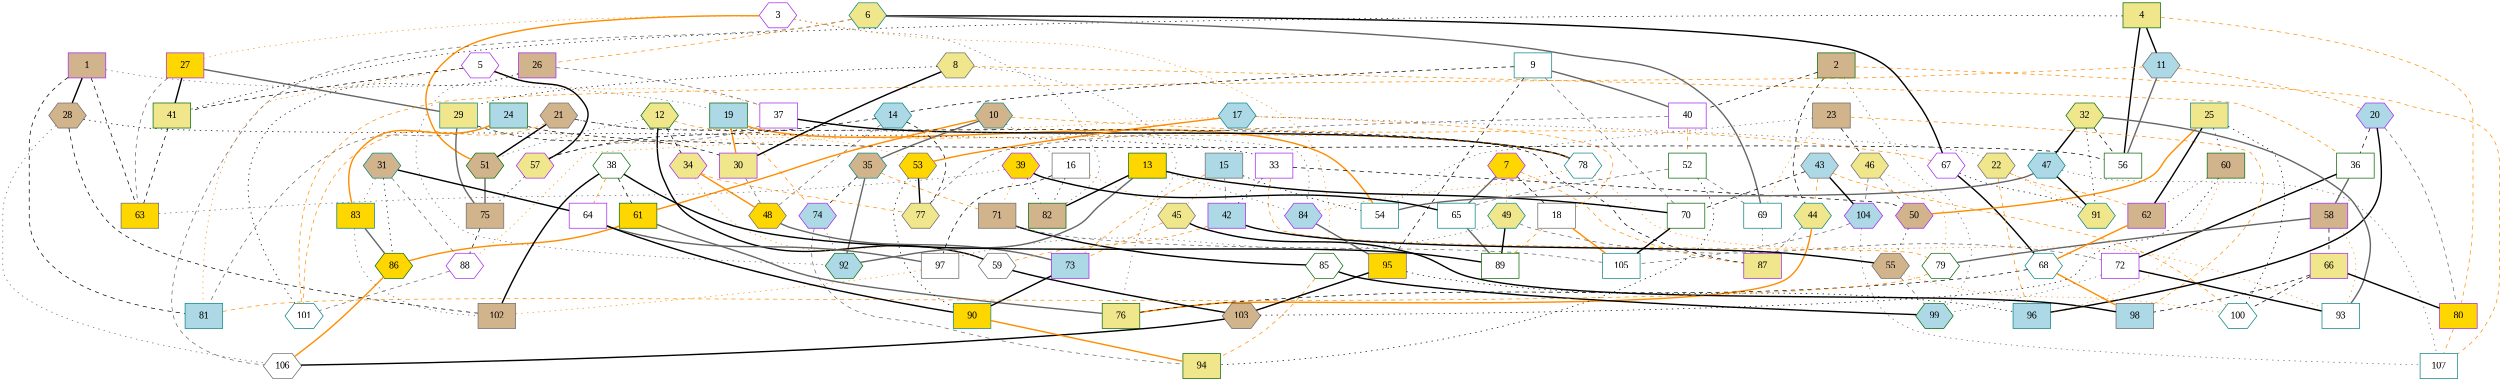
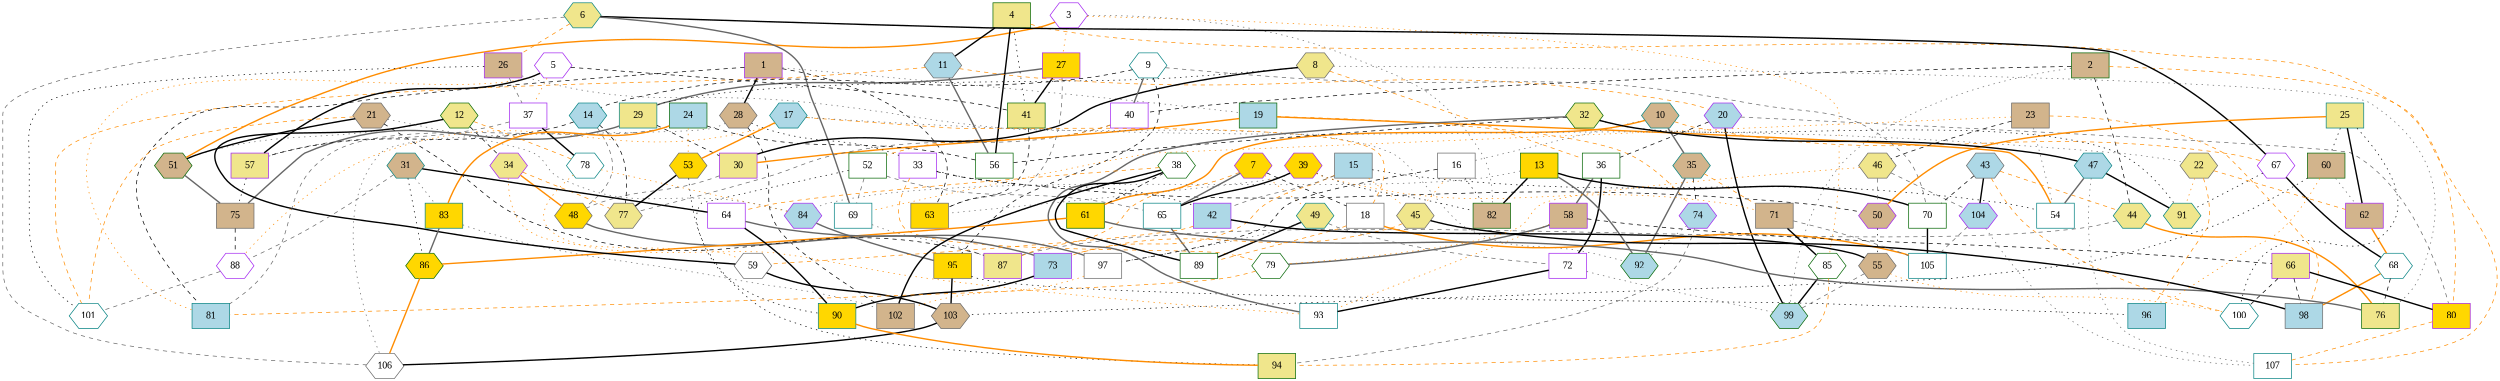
(1533, 65) -> (1148, 65)
(535, 166) -> (250, 166)
(2259, 267) -> (1746, 218)
